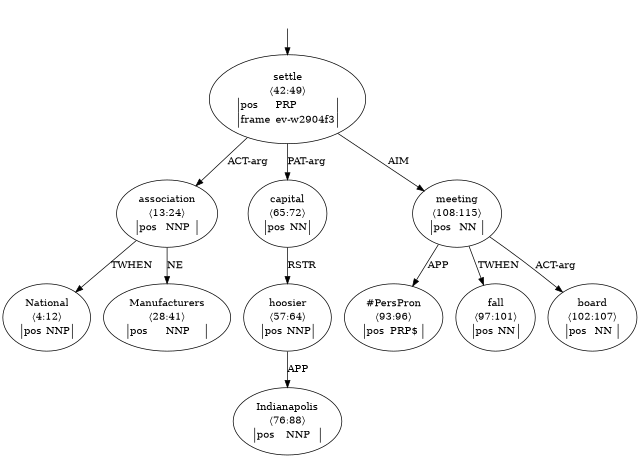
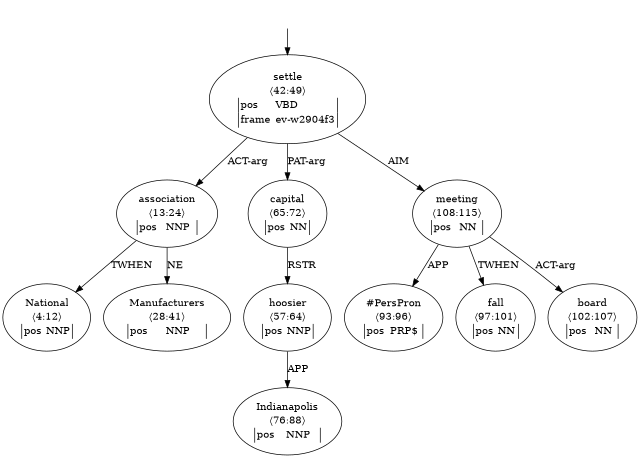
(286, 105) -> (287, 105)
